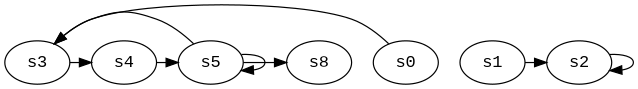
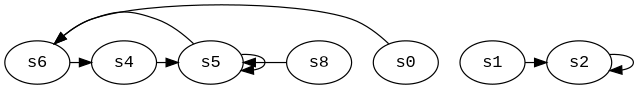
(37, 63) -> (37, 63)
(253, 63) -> (273, 63)
